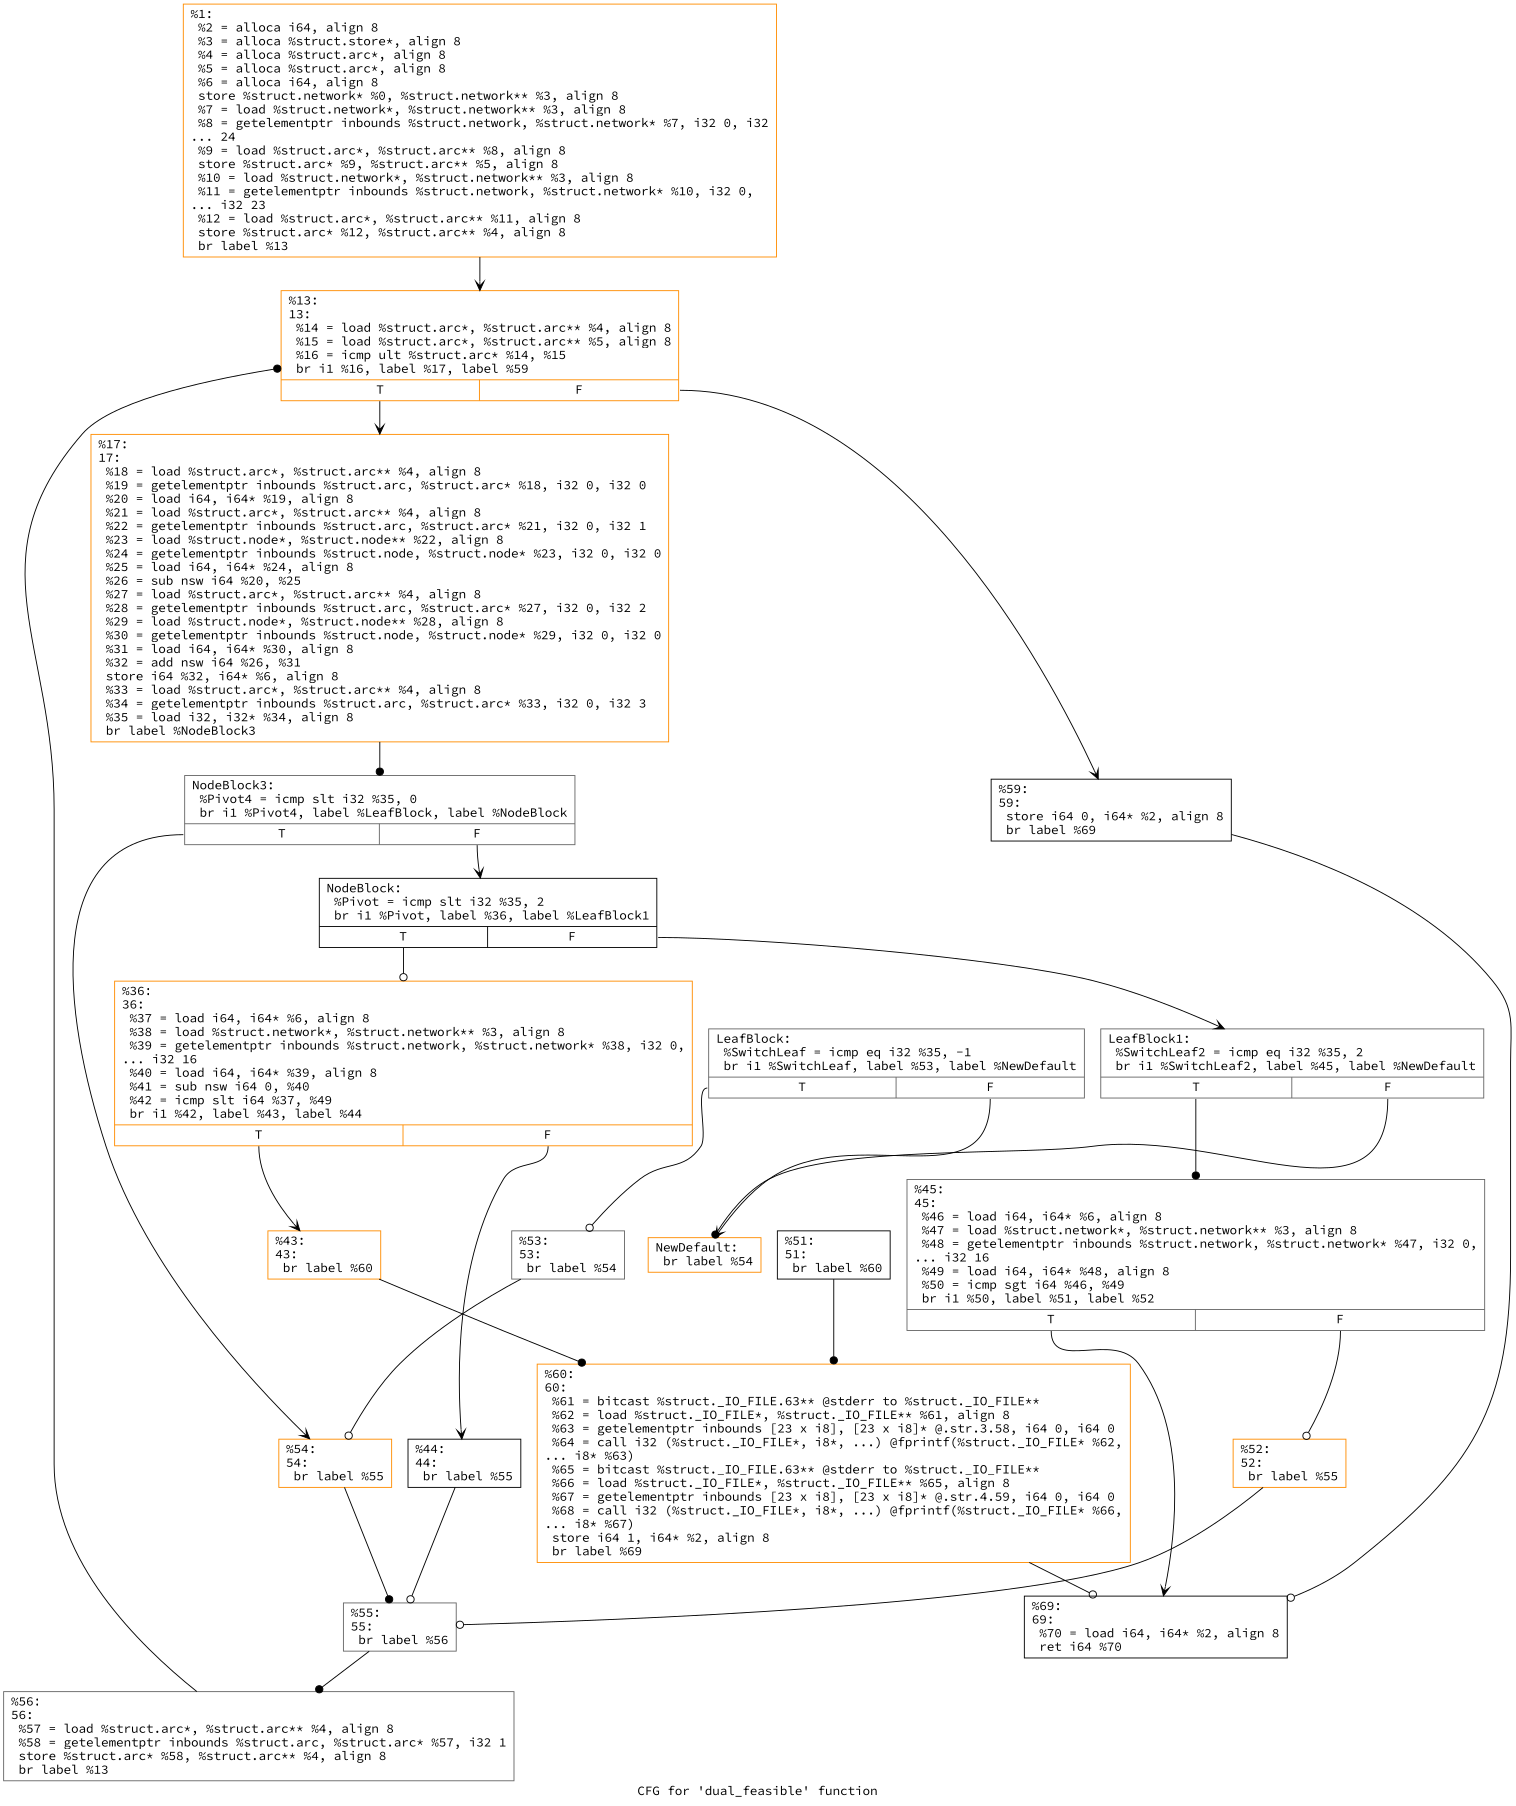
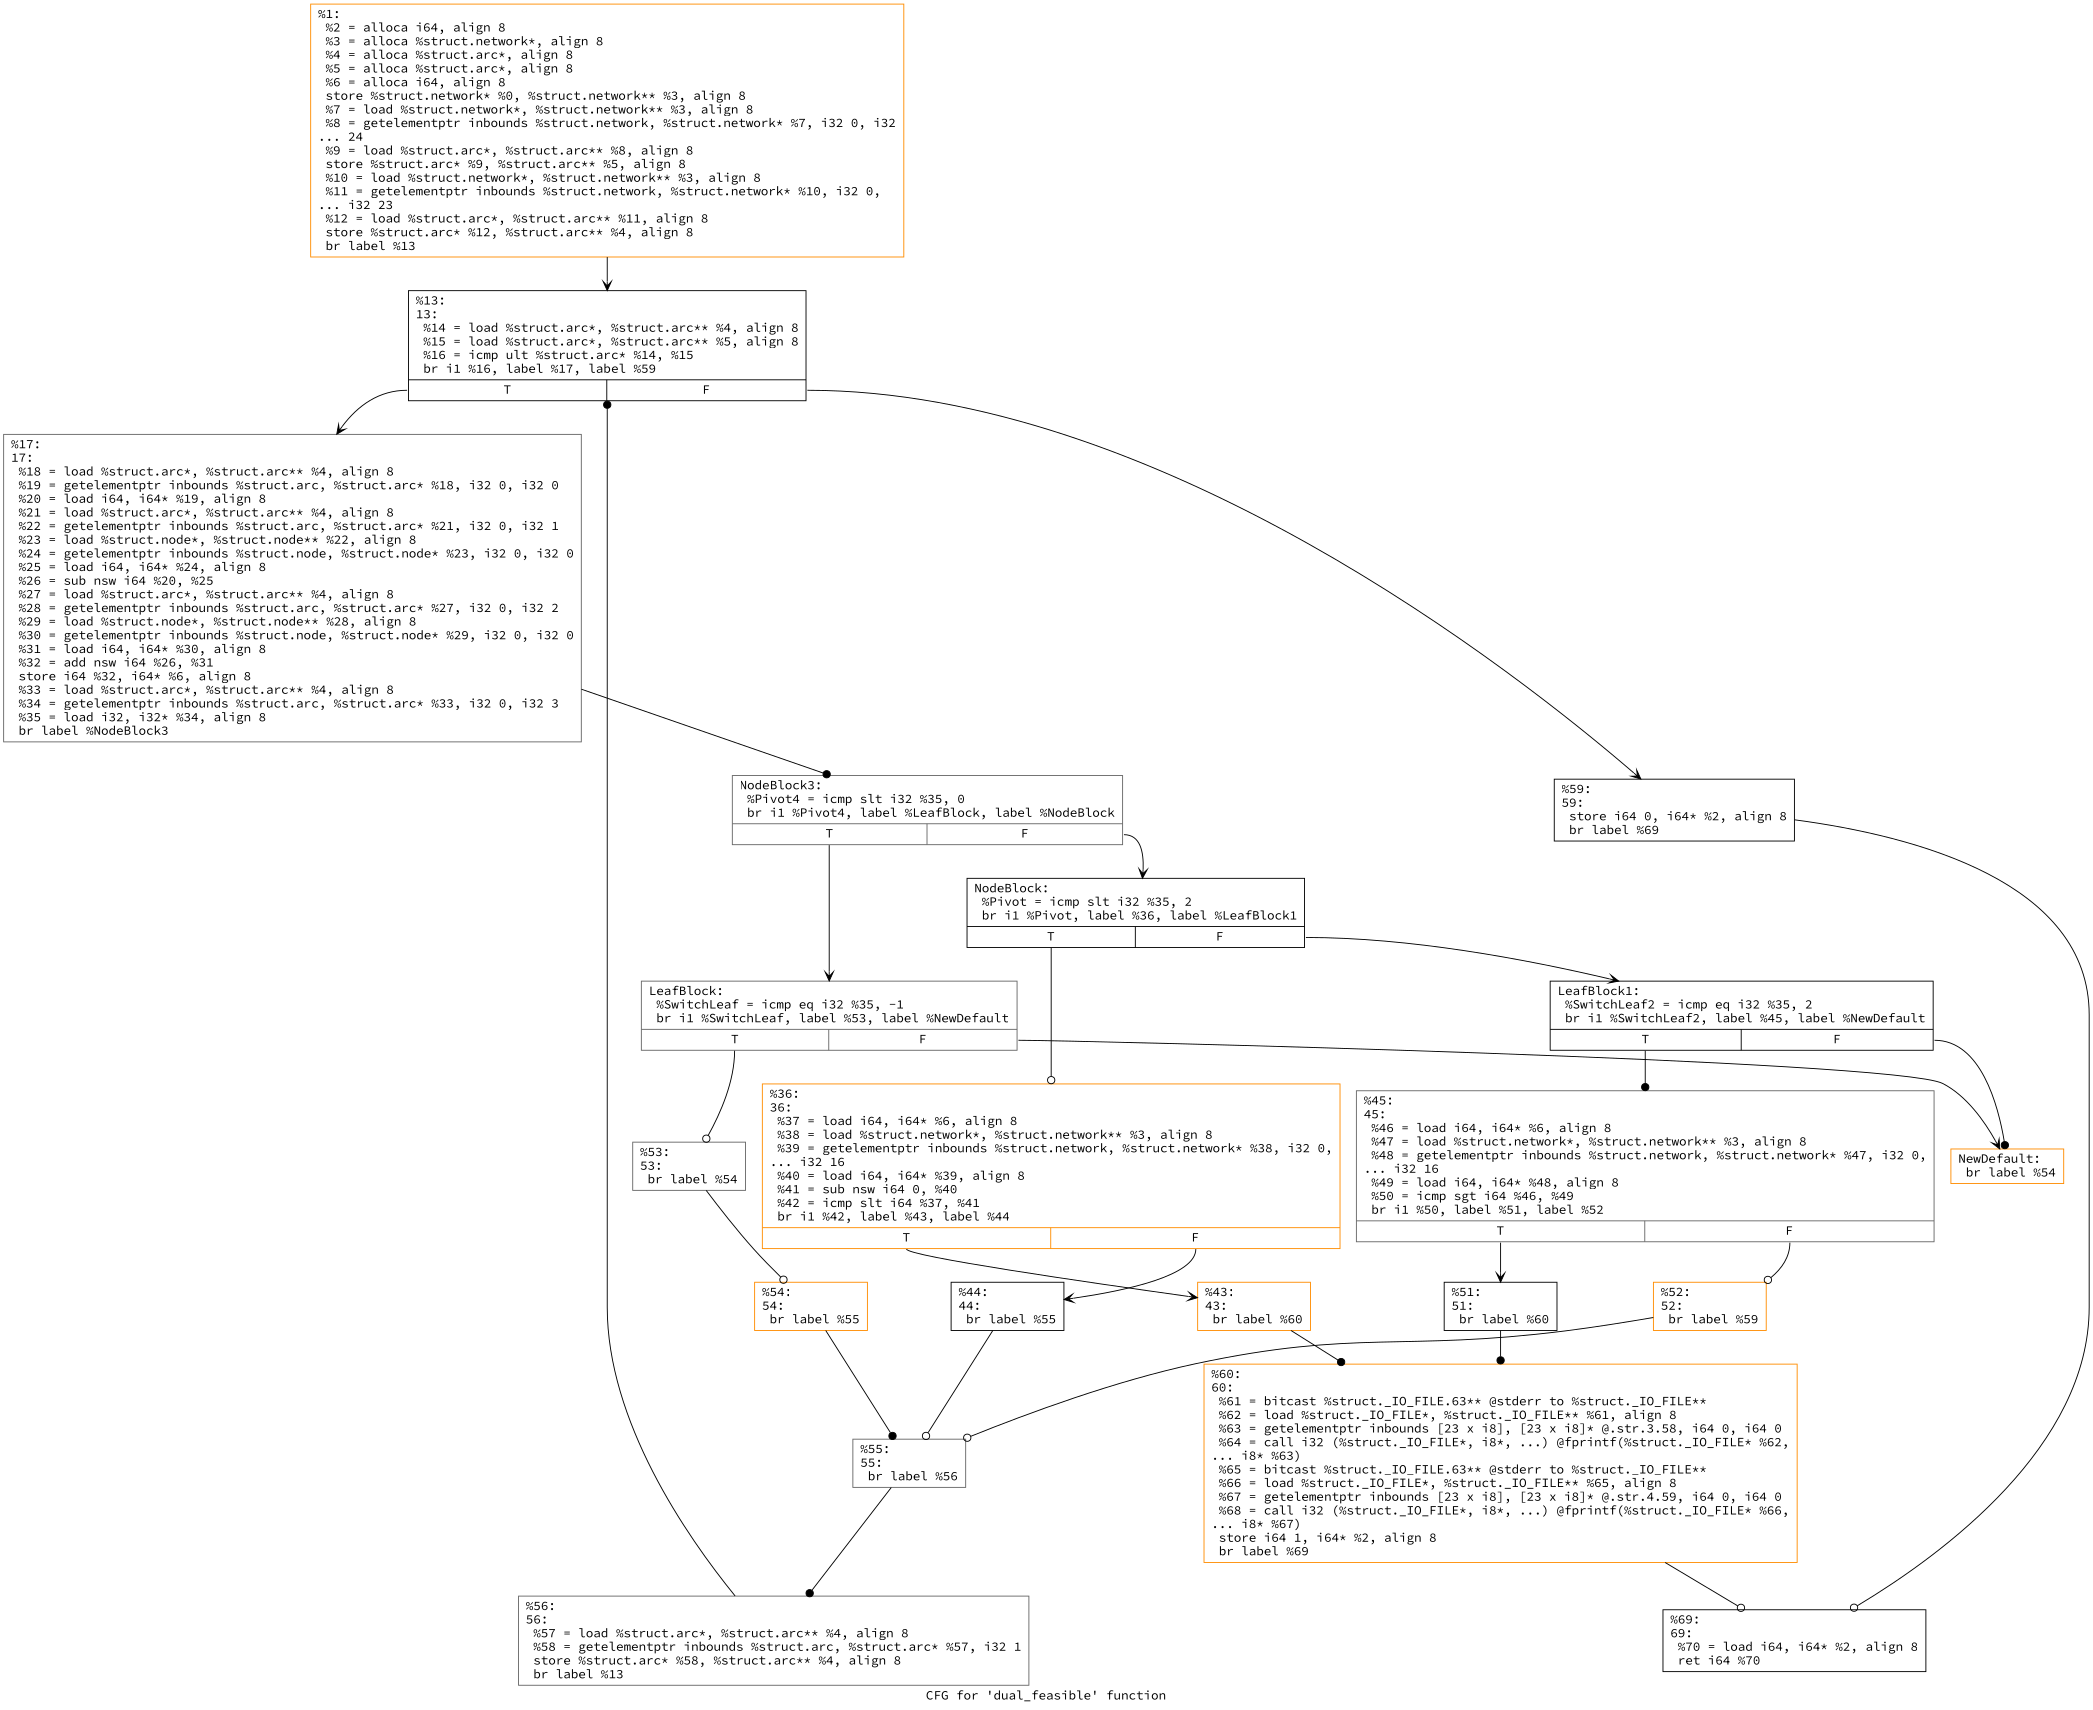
(326, 41) -> (461, 41)
(480, 346) -> (607, 346)
(380, 588) -> (292, 588)
(1292, 1063) -> (1742, 1016)
(227, 1100) -> (875, 1203)
(102, 1133) -> (829, 908)
(1165, 1421) -> (1501, 1258)
(1290, 1476) -> (1710, 1320)
